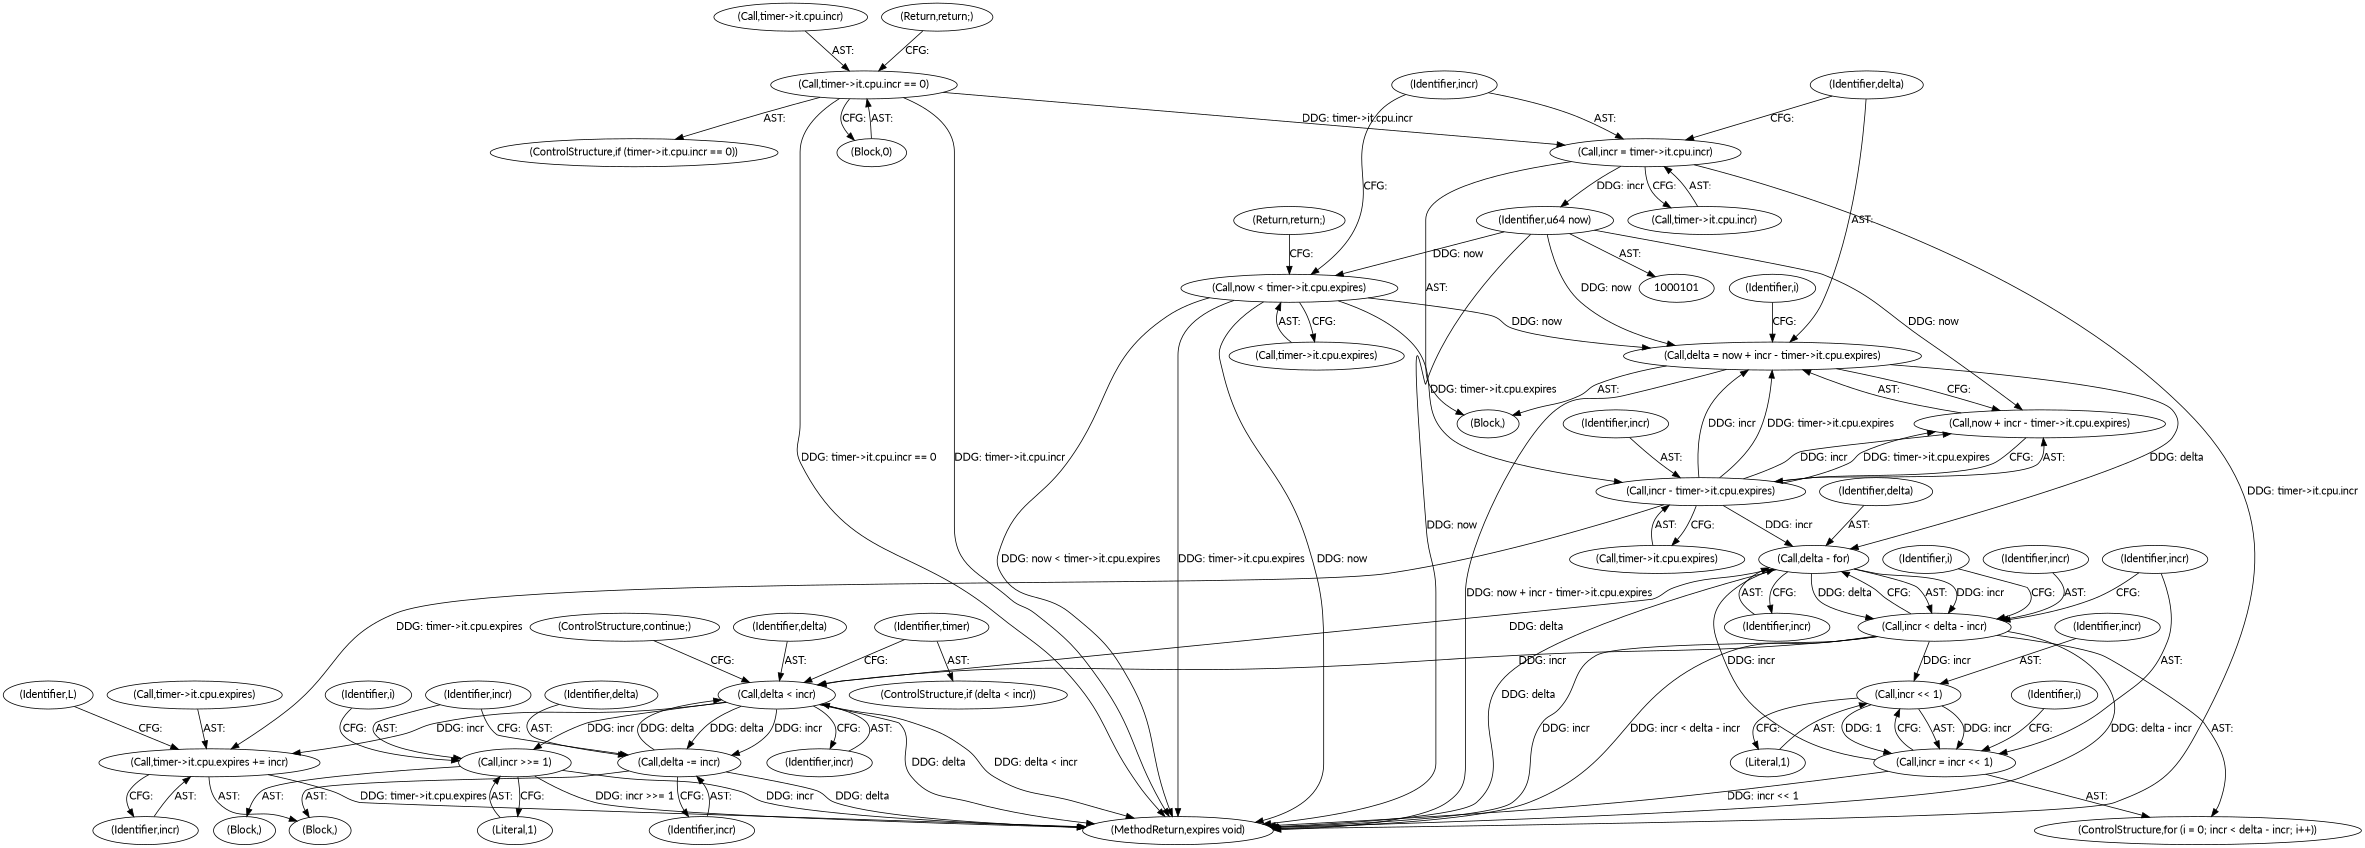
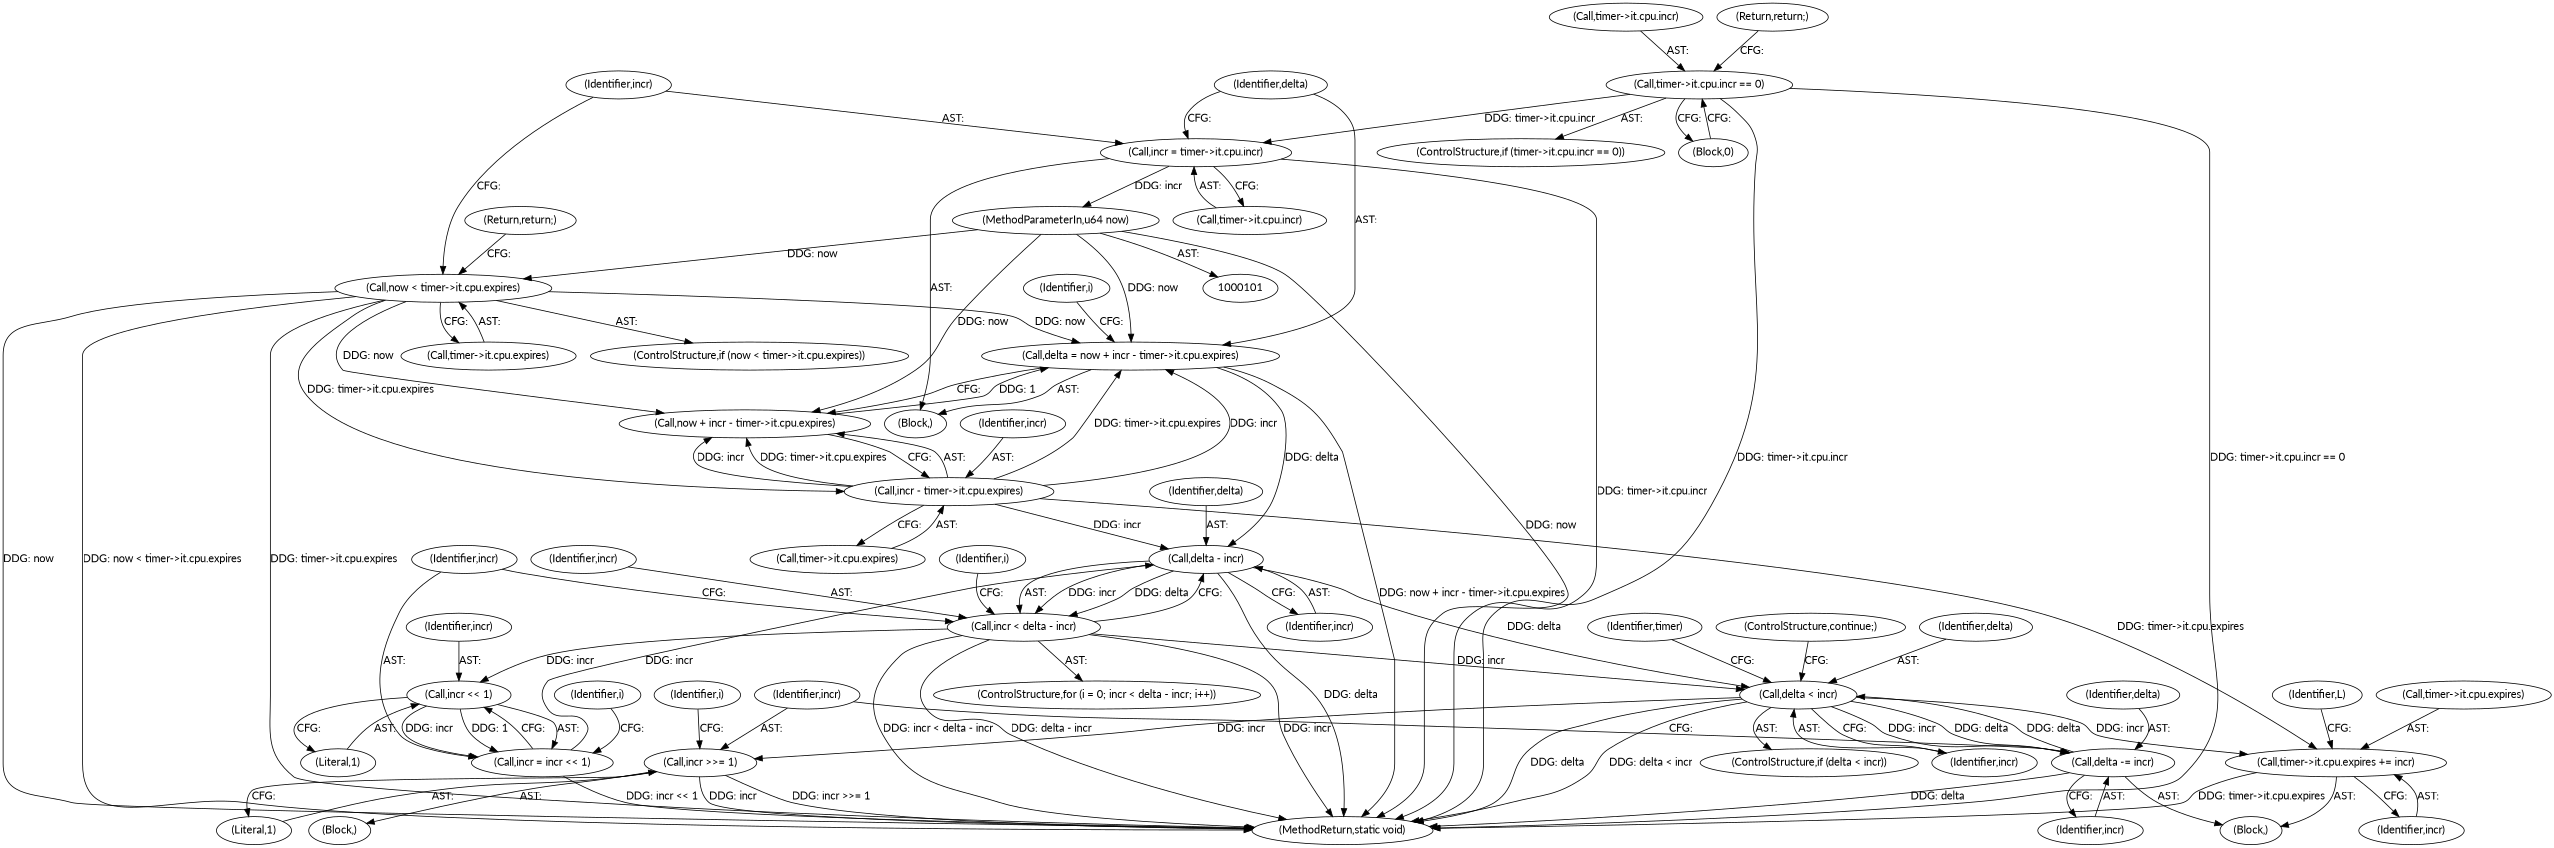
(884, 119) -> (1721, 119)
(1545, 221) -> (1056, 221)
none -> (750, 356)
none -> (446, 385)
(1890, 390) -> (1018, 390)
(1814, 559) -> (1206, 559)
(943, 657) -> (1754, 725)
(2064, 795) -> none
(1178, 831) -> (1343, 831)
